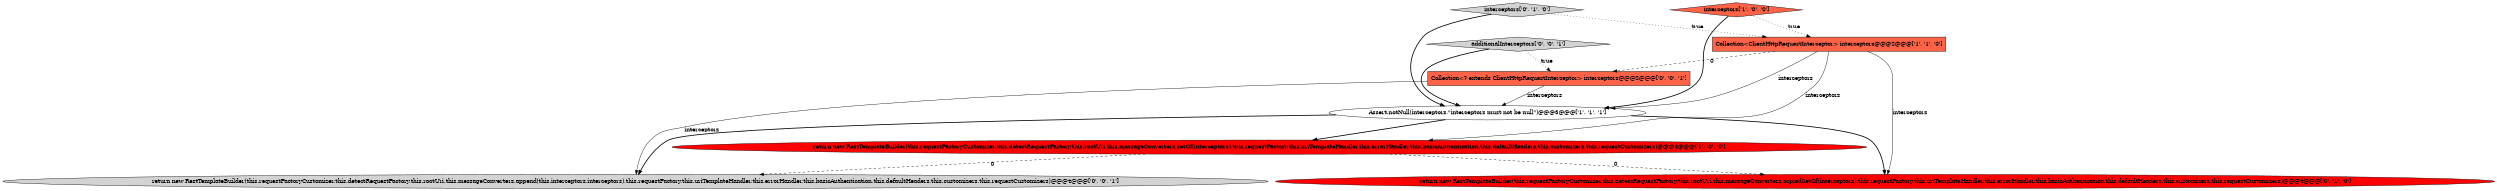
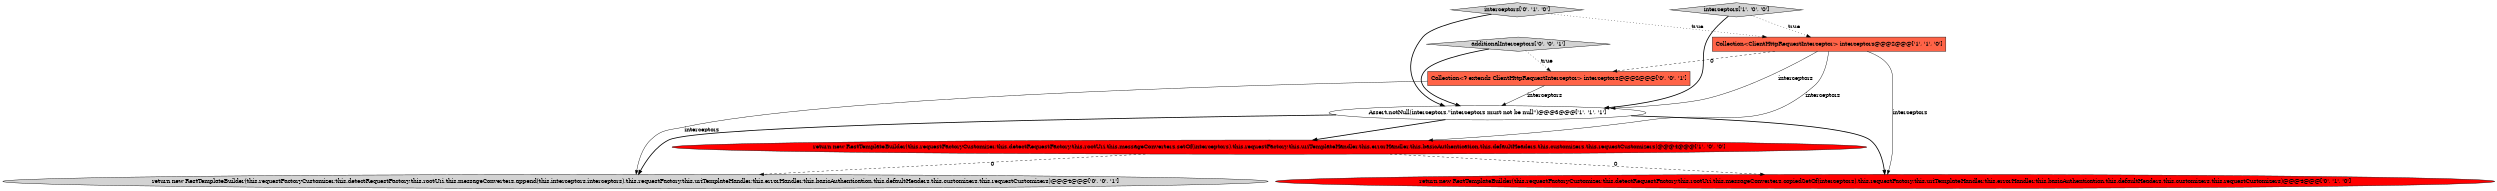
(1736, 10) -> (1736, 10)
